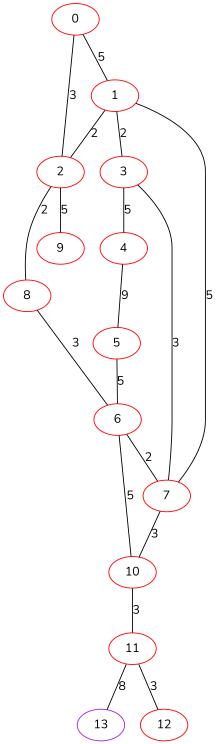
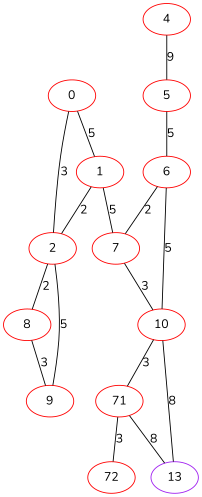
(124, 172) -> none
(72, 358) -> (39, 363)
none -> (168, 401)
(133, 649) -> (119, 401)
(164, 725) -> (111, 478)
